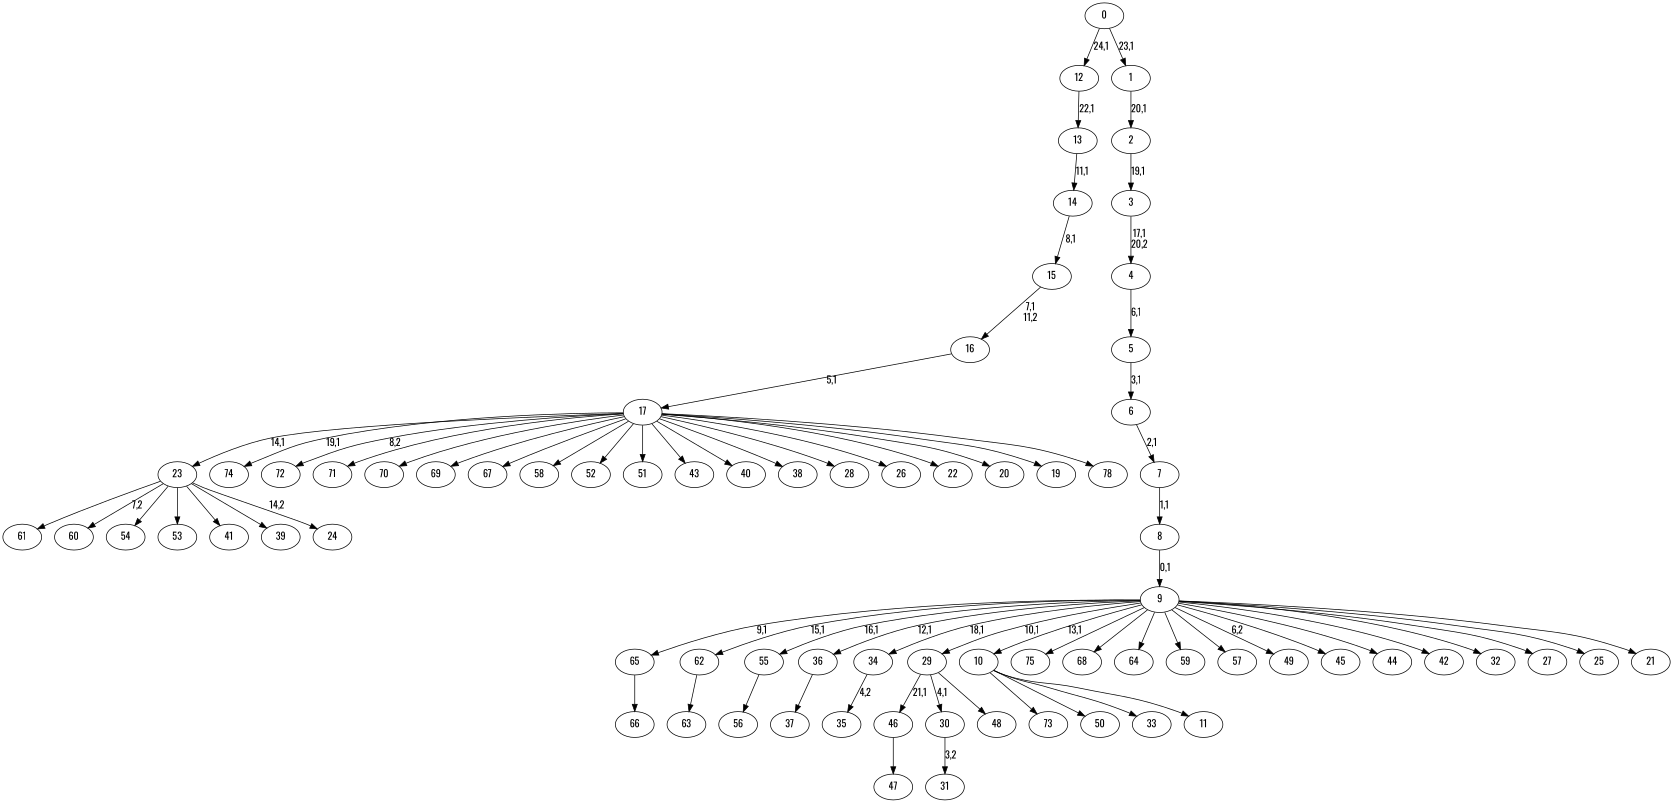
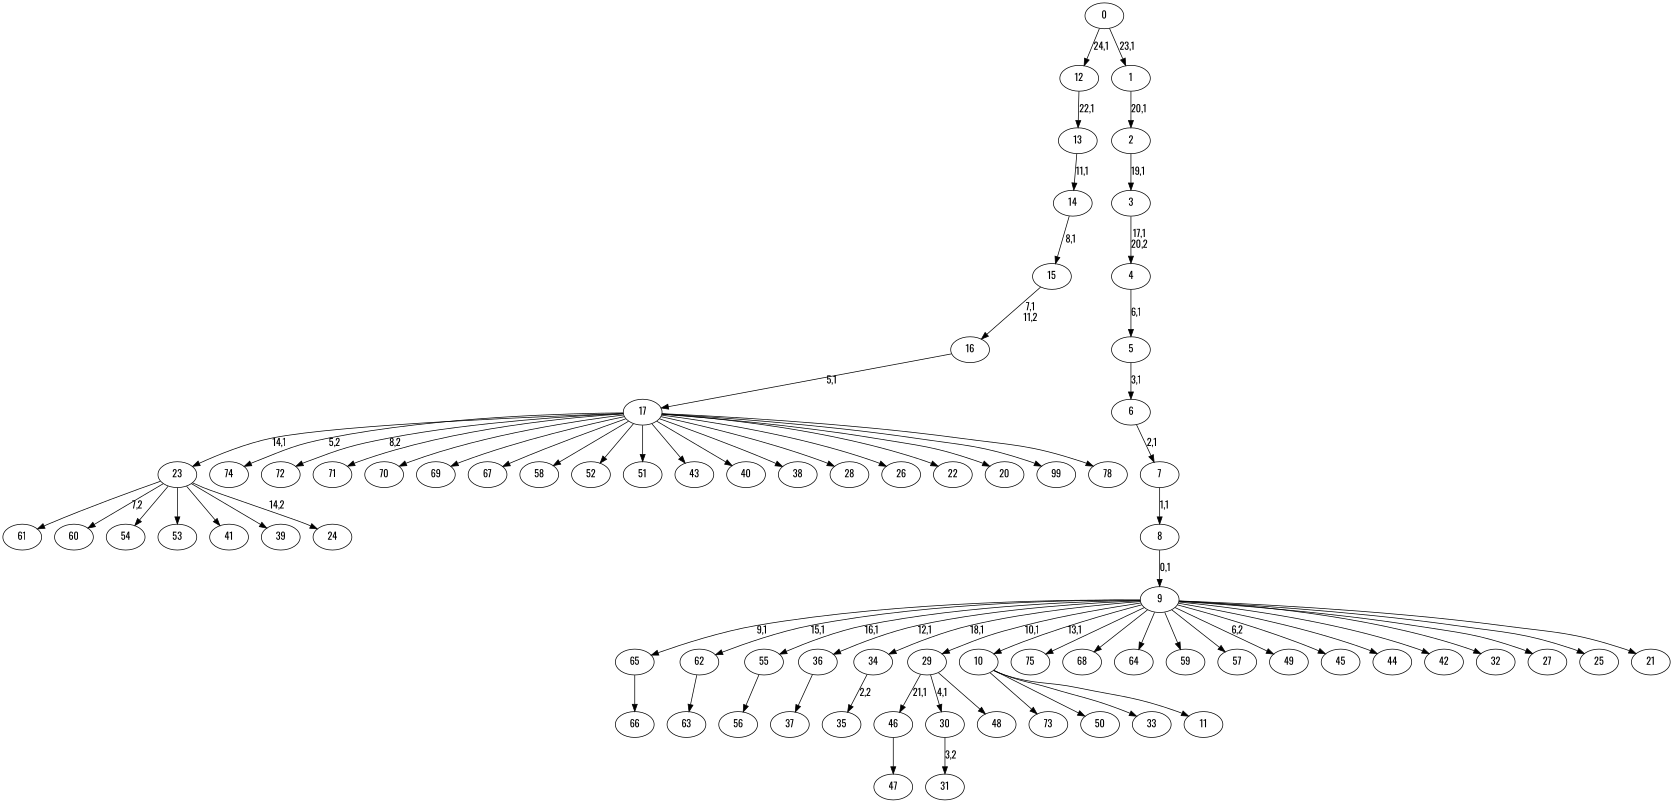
(333, 443) -> (335, 443)
(1056, 475) -> (1056, 475)
(865, 693) -> (865, 693)
